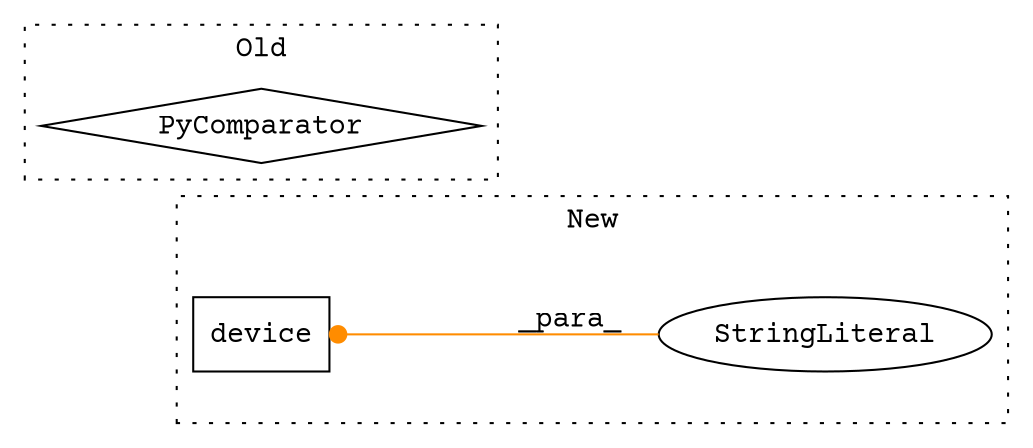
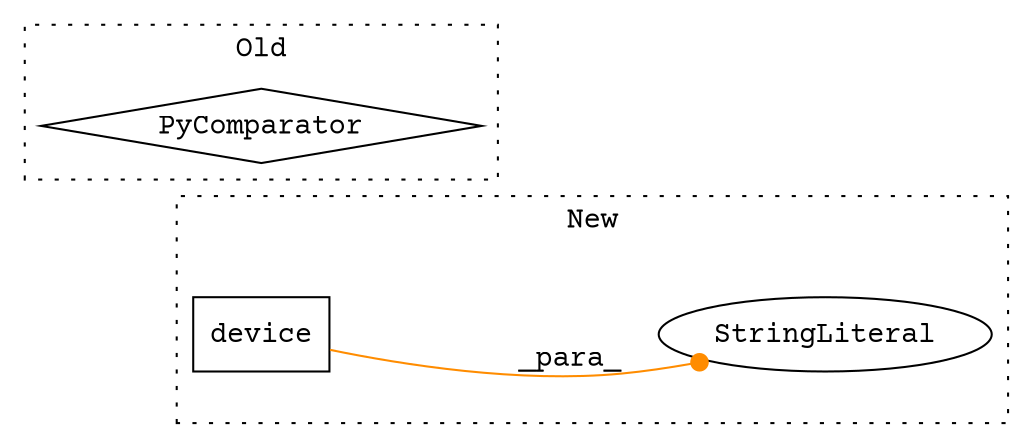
(503, 334) -> (510, 375)
